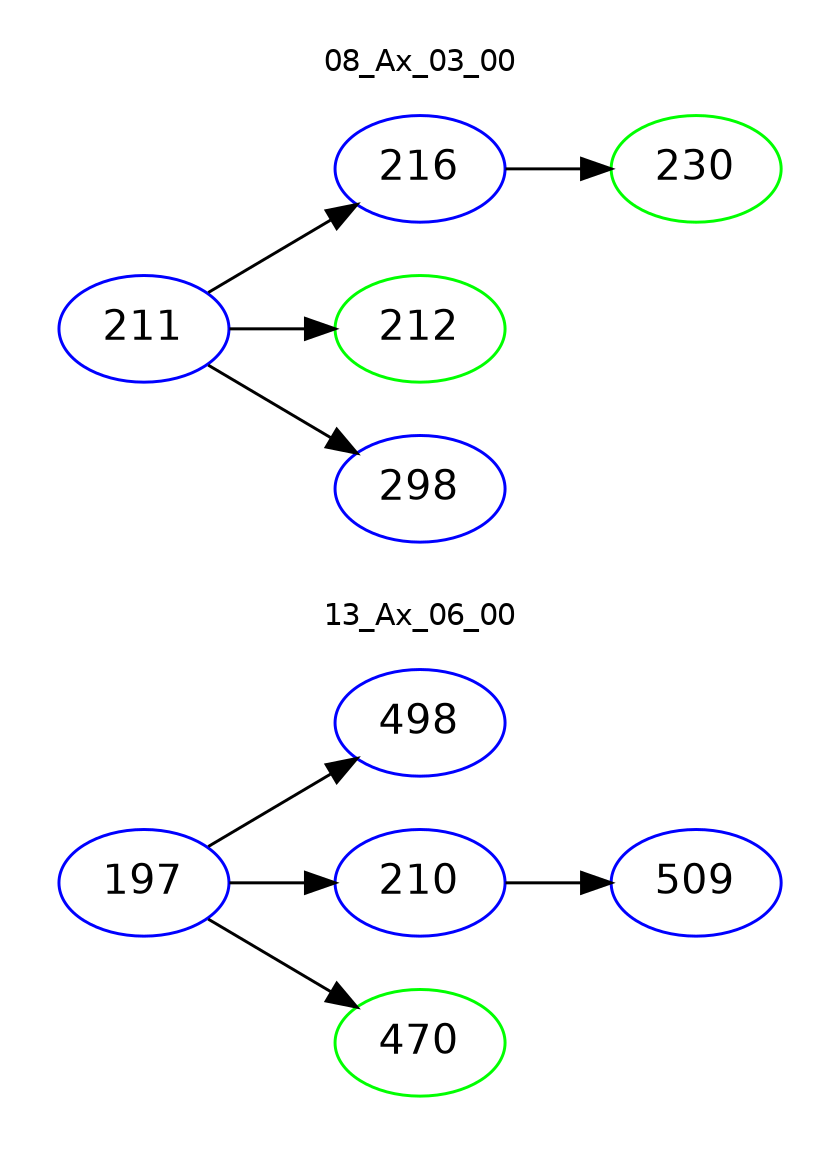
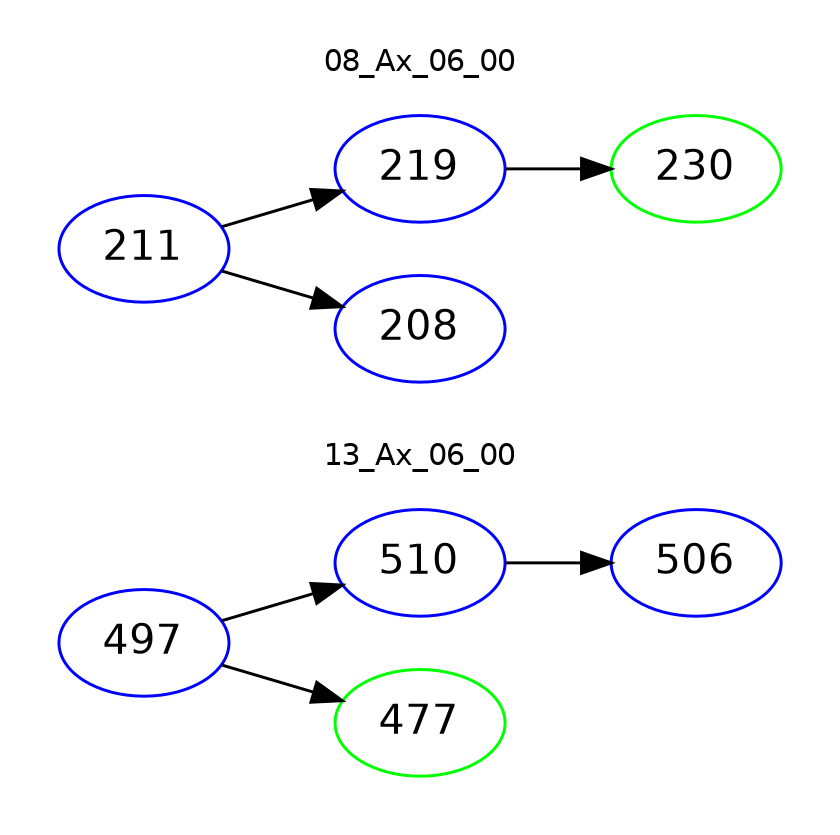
(420, 64) -> (420, 64)
(420, 169) -> (420, 169)
(420, 329) -> none
(420, 489) -> (420, 329)
(420, 723) -> none
(144, 883) -> (144, 643)
(420, 883) -> (420, 563)
(696, 883) -> (696, 563)
(420, 1043) -> (420, 723)
